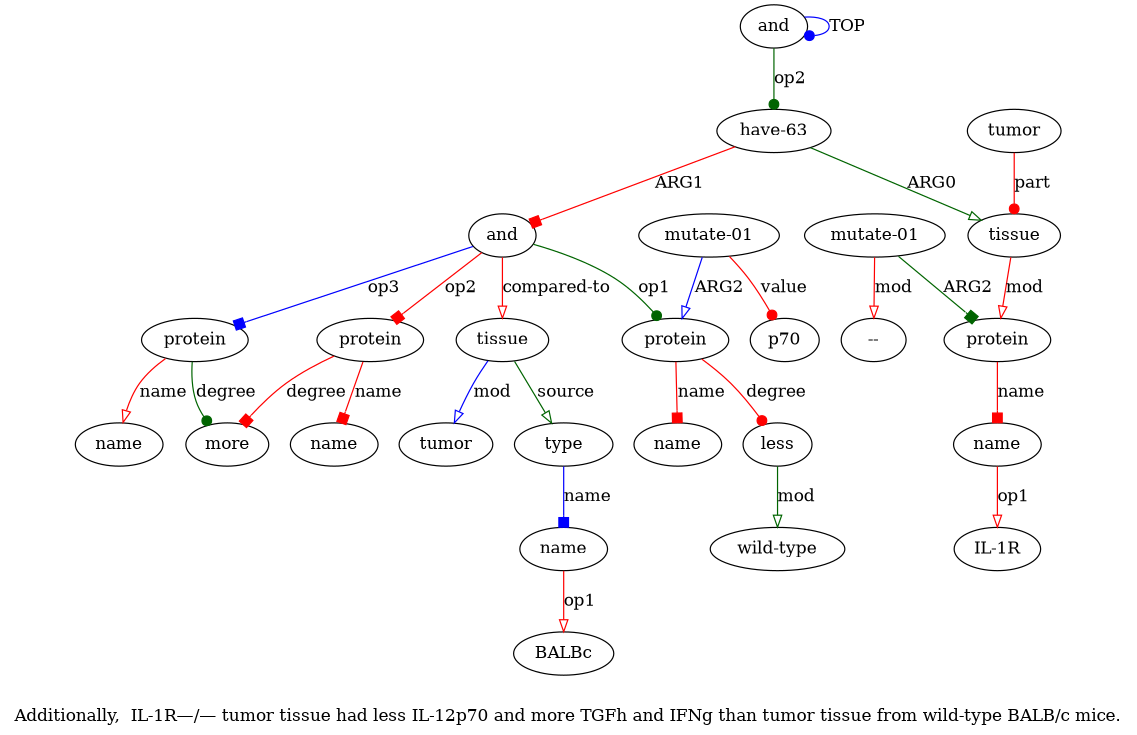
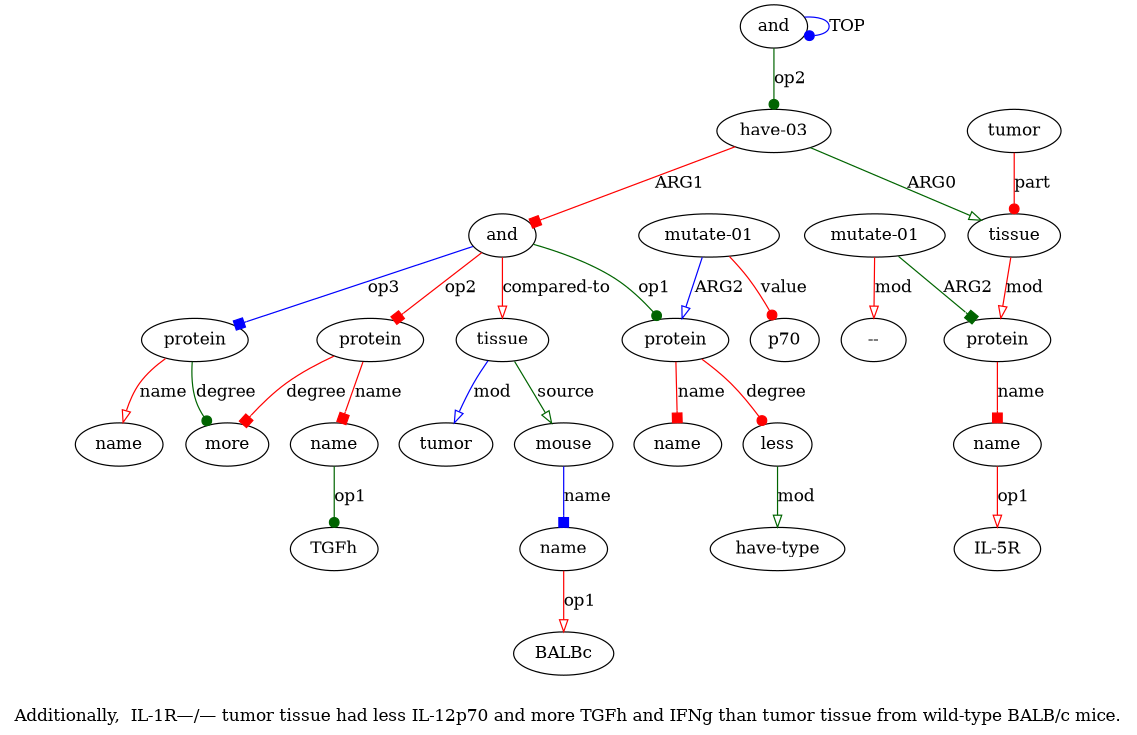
(774, 131) -> (774, 131)
(564, 445) -> (564, 445)
none -> (334, 549)
(778, 549) -> (778, 549)
(997, 549) -> (997, 549)
